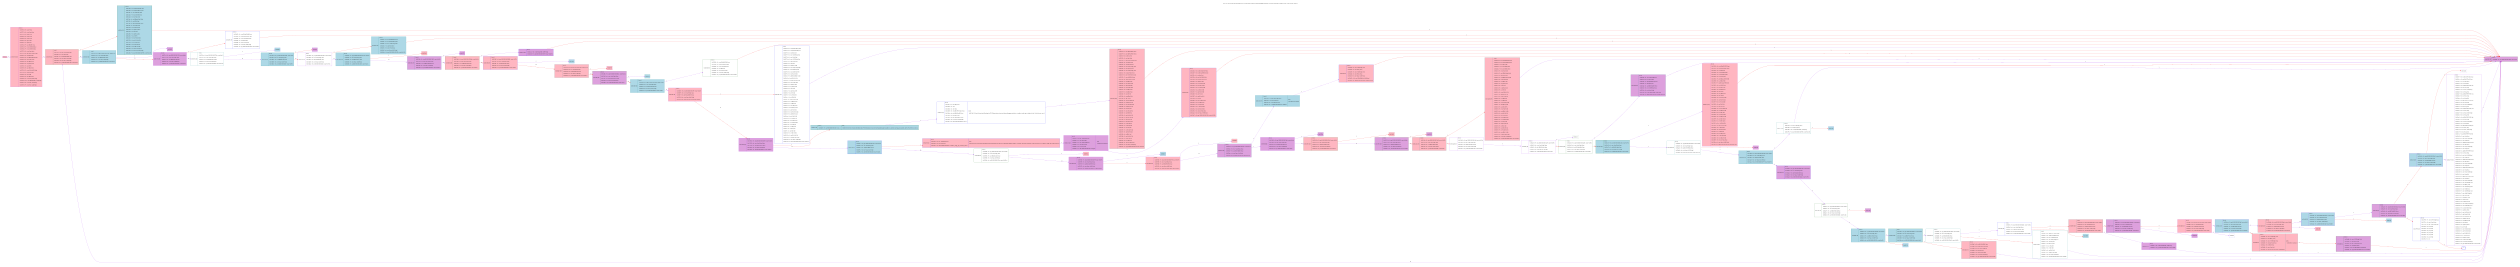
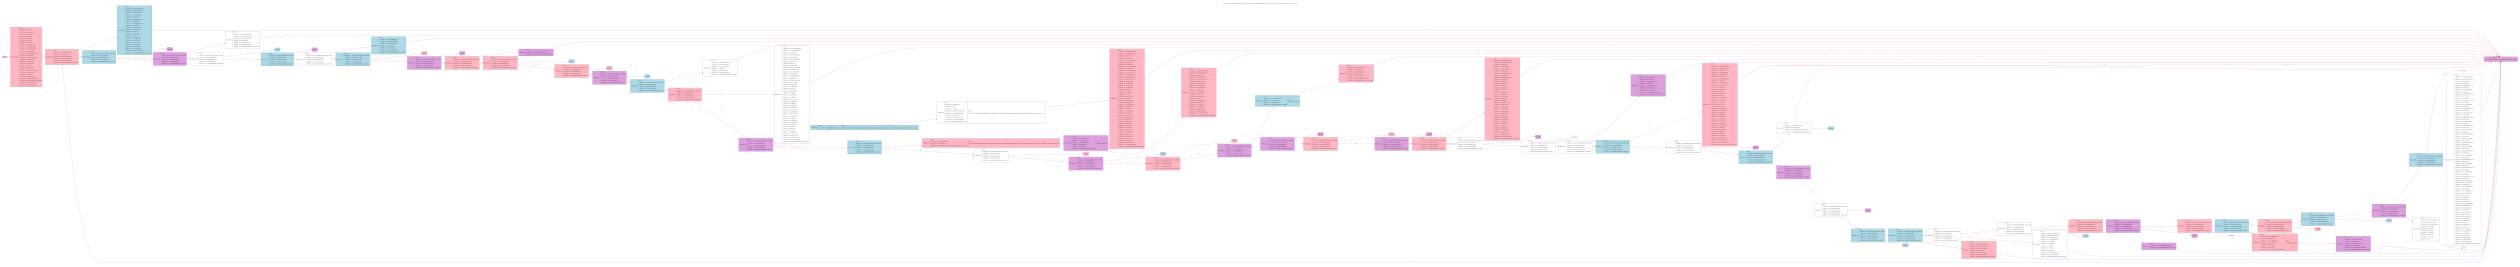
none -> (1538, 137)
